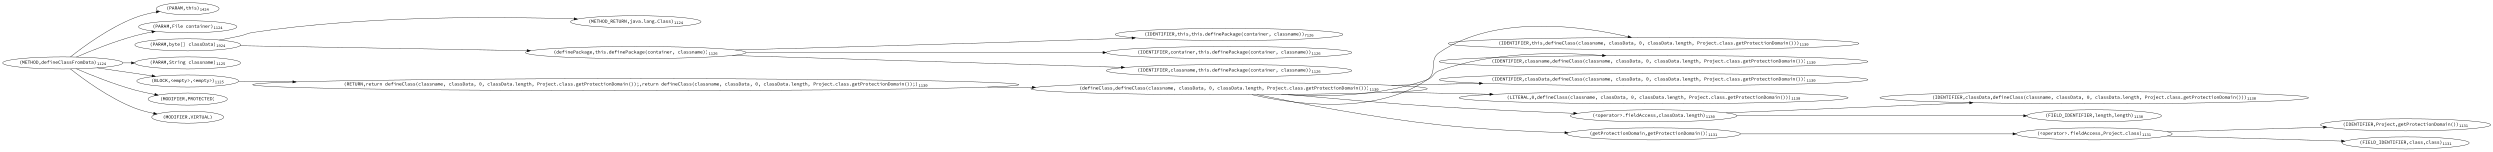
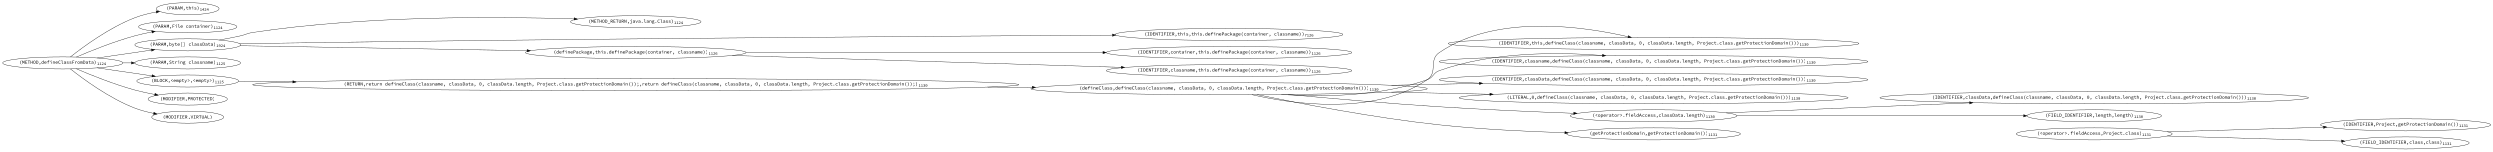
(934, 44) -> (676, 39)
none -> (124, 54)
(1877, 134) -> none
